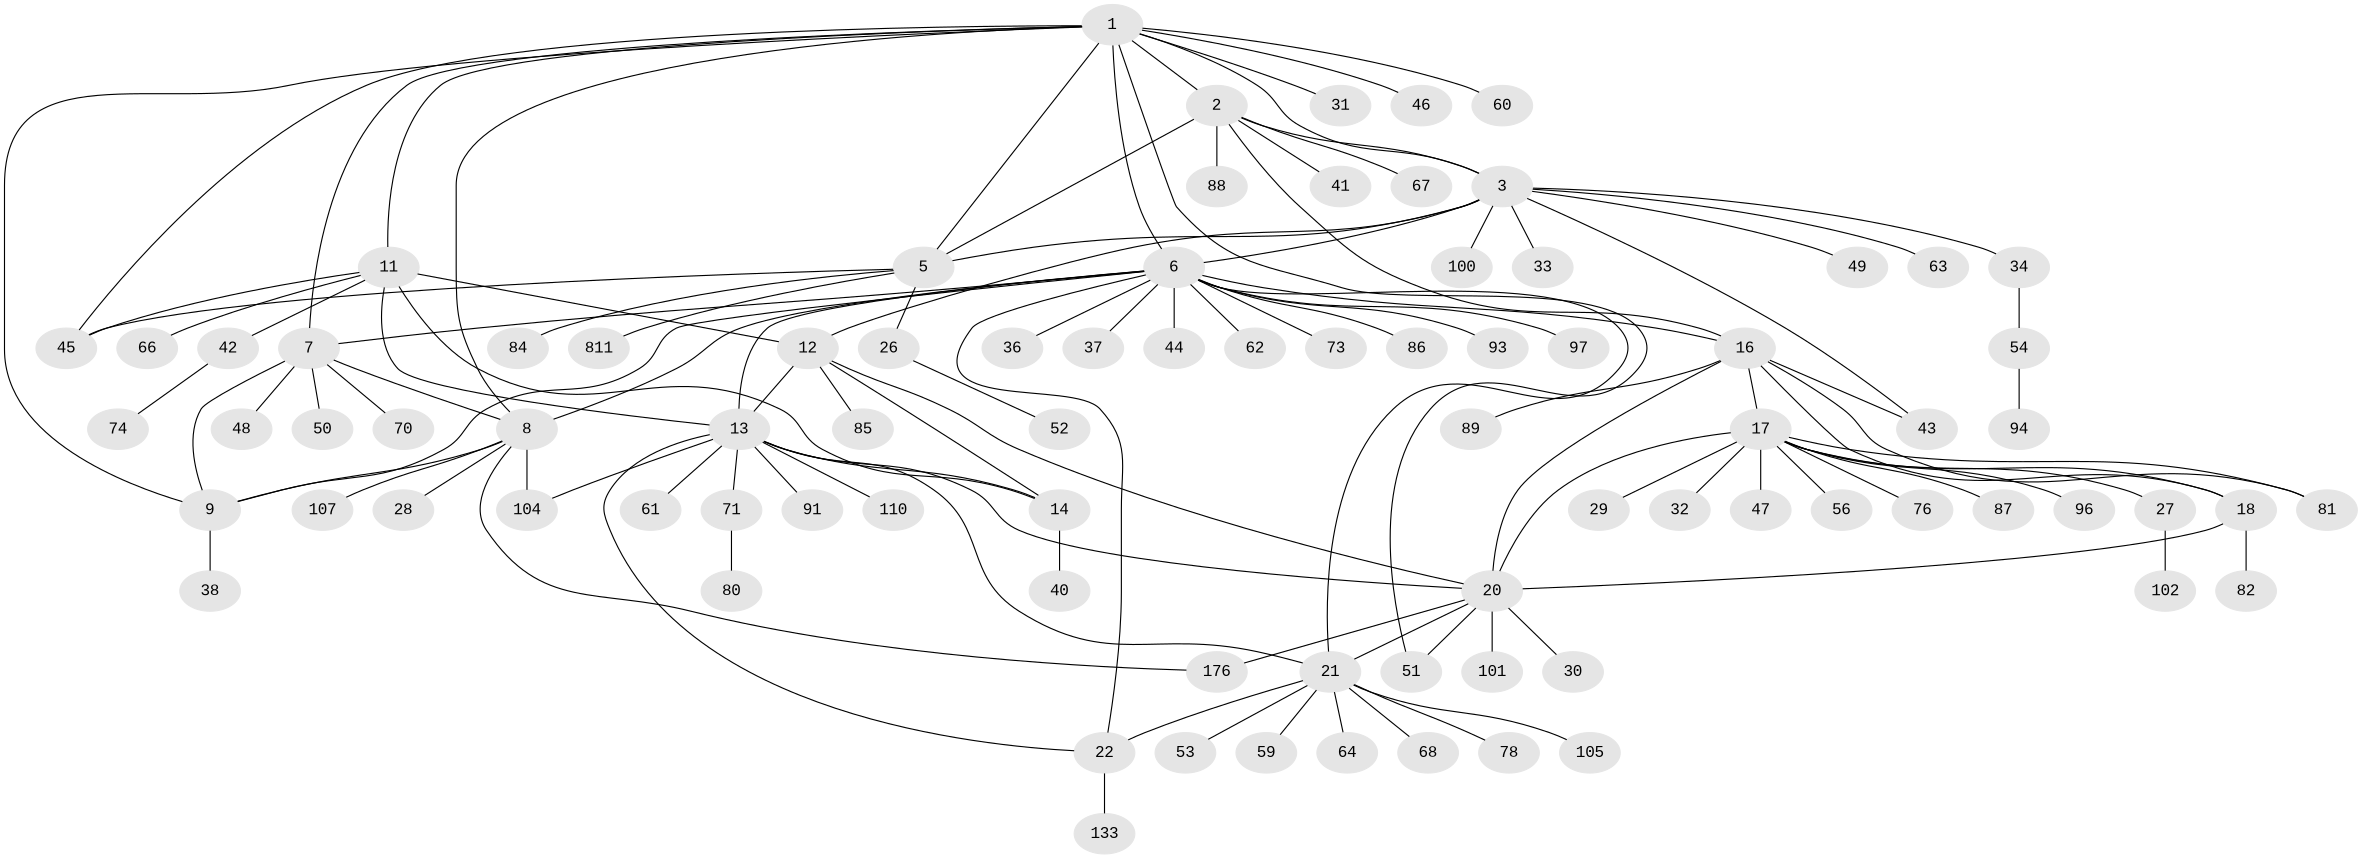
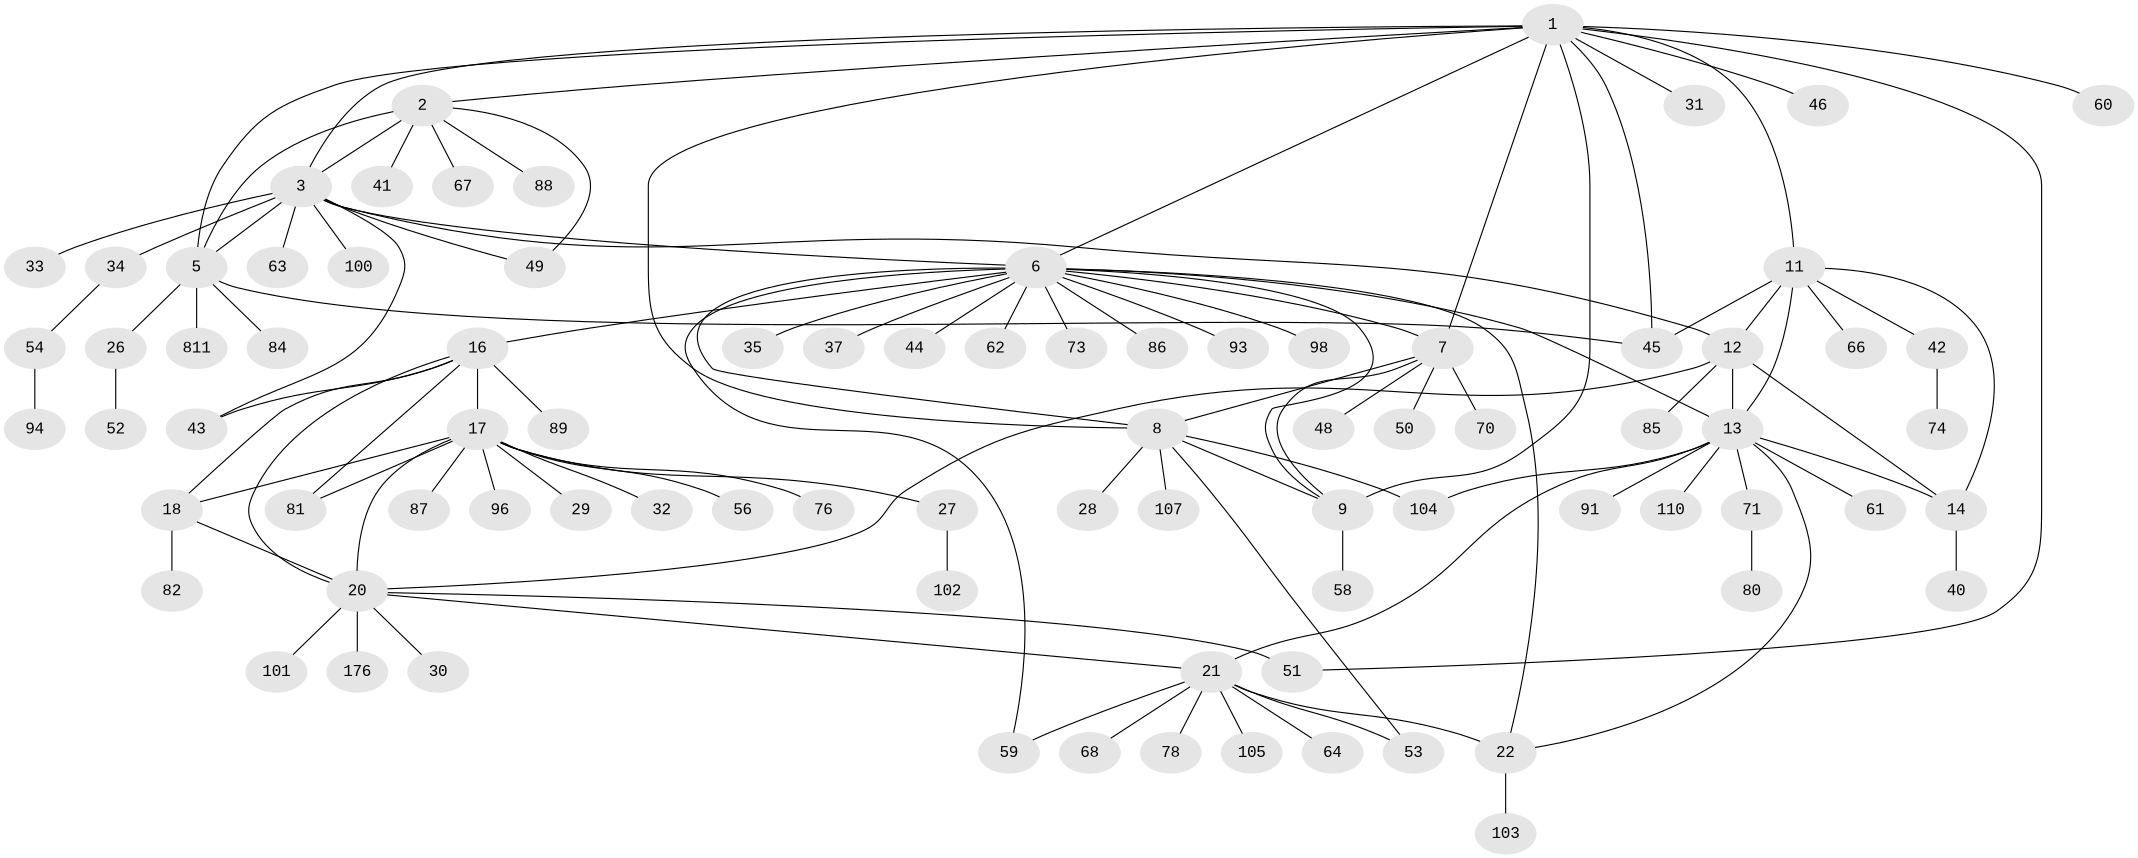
(1405, 281) -> (567, 148)
(1012, 348) -> (753, 348)
(1579, 348) -> (1319, 348)
(1609, 377) -> (782, 425)
(1761, 510) -> none
(1101, 552) -> none
(210, 591) -> (1343, 591)
(778, 630) -> (1286, 591)
(1105, 834) -> (1506, 834)
